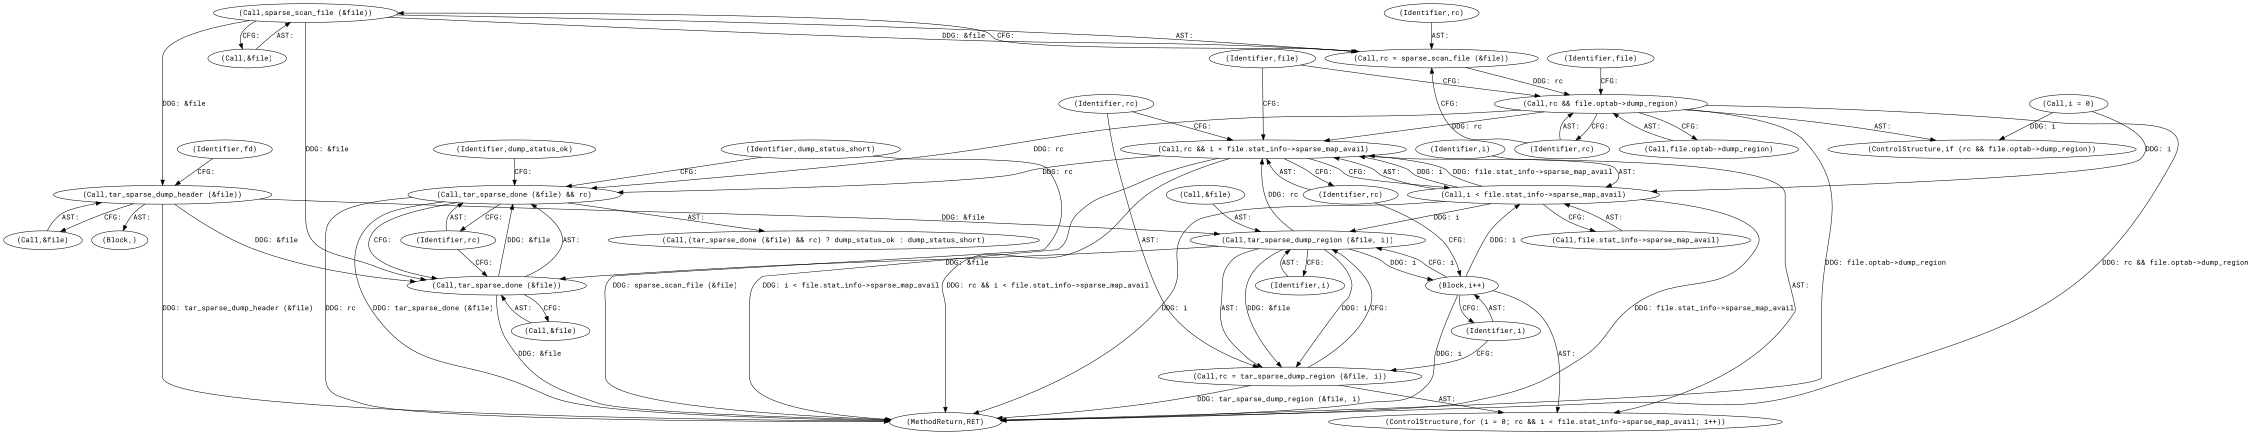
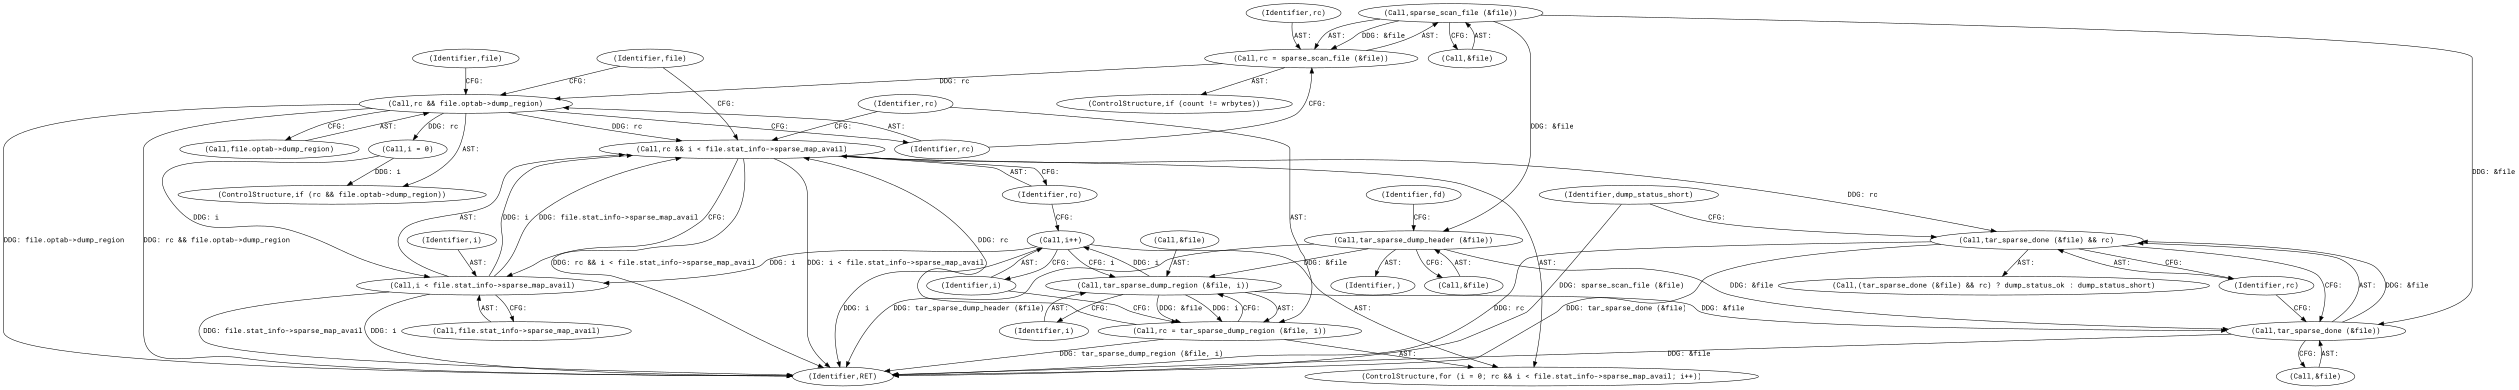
(1008, 36) -> (1432, 36)
none -> (1174, 104)
(1058, 136) -> (428, 123)
(515, 149) -> none
(1267, 202) -> (919, 280)
(1423, 217) -> none
(120, 240) -> (1373, 286)
(1462, 286) -> (1061, 240)
(945, 422) -> (843, 377)
